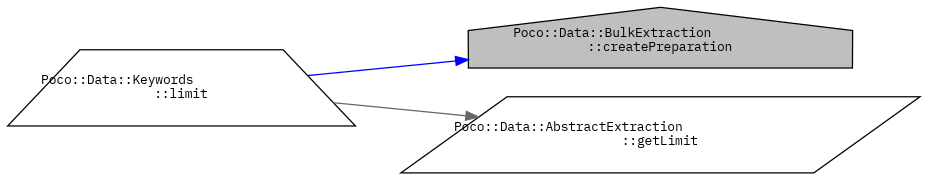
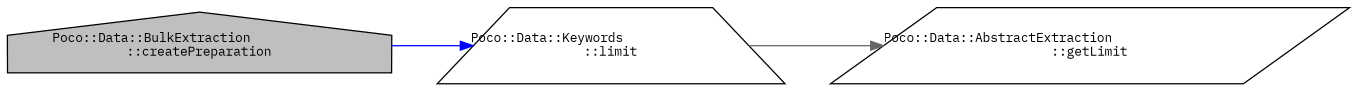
(382, 68) -> (426, 46)
